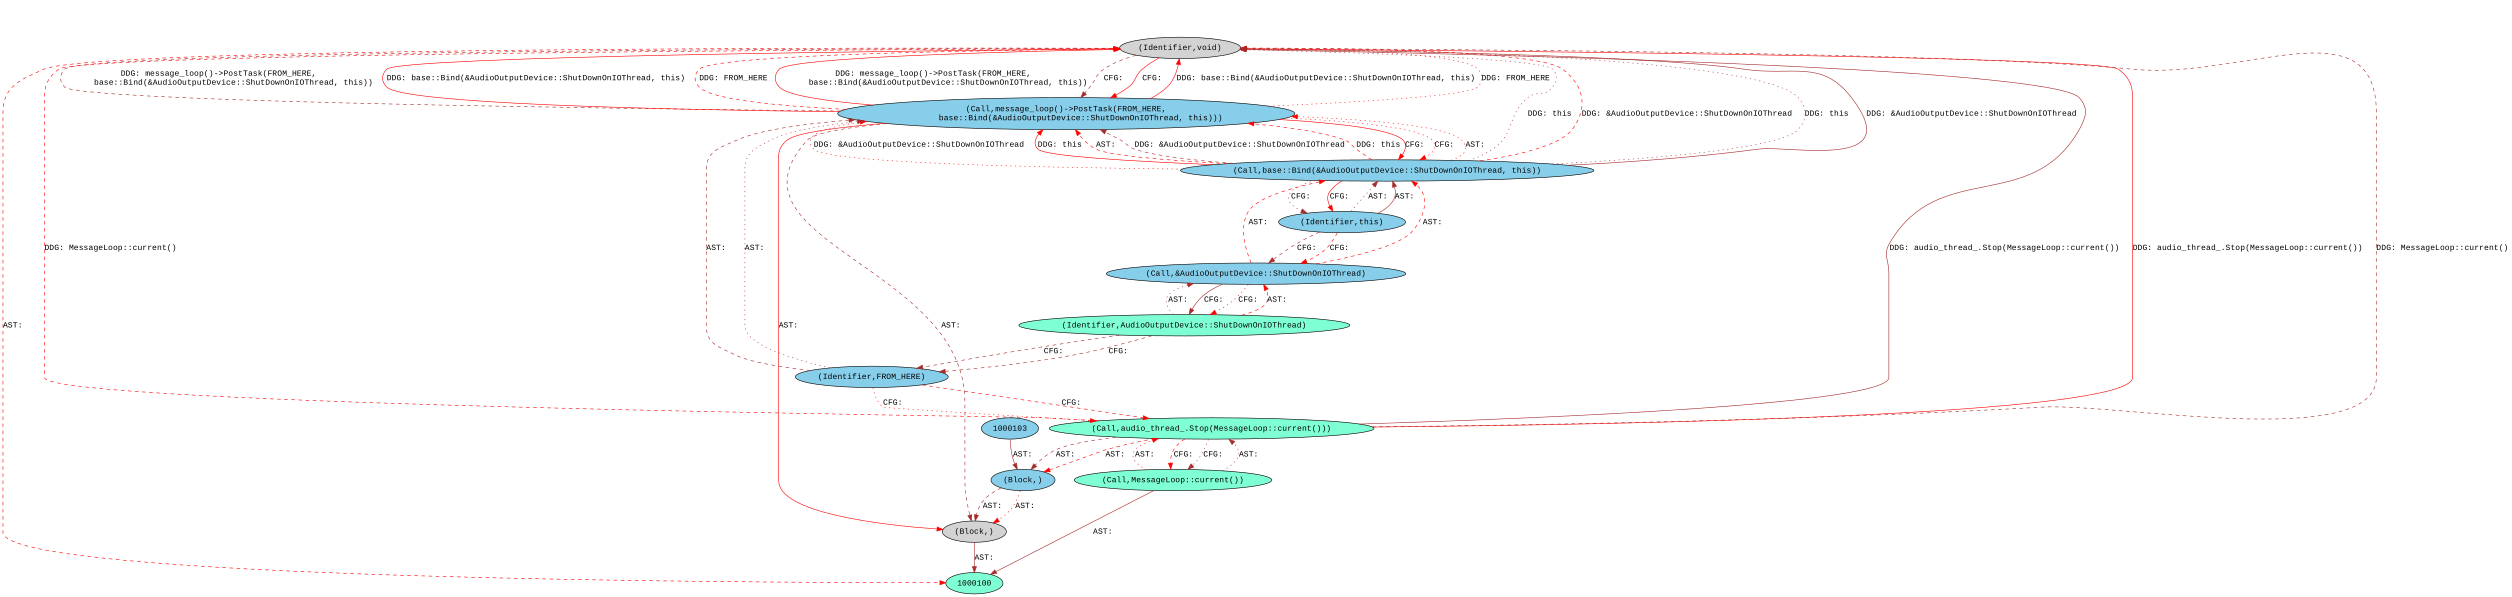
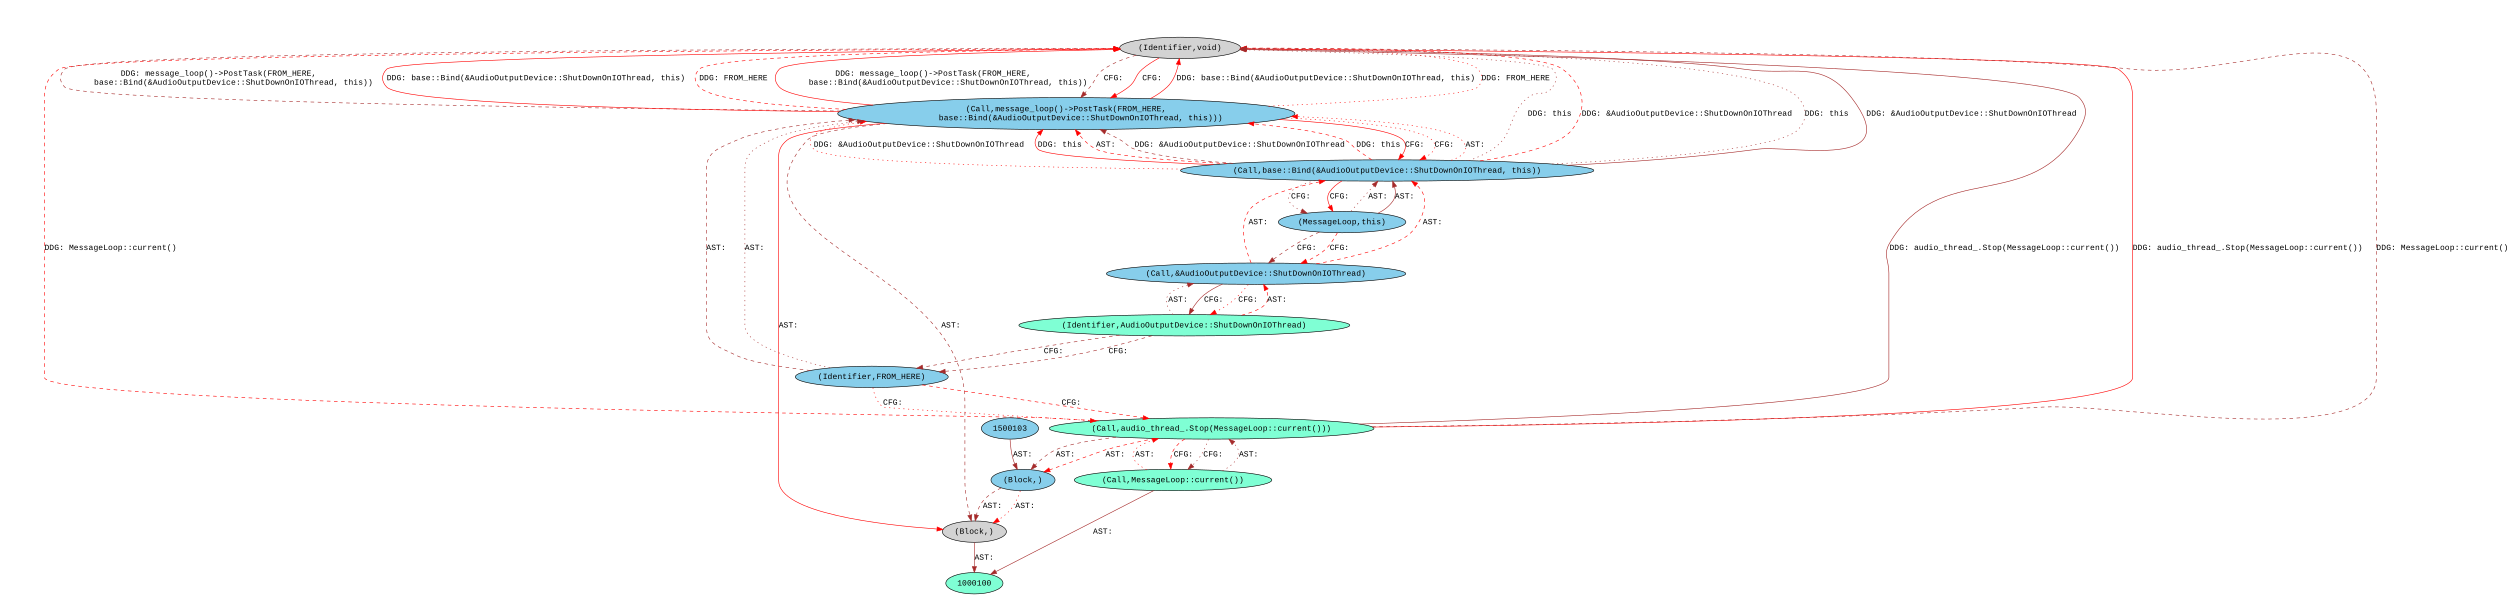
(1342, 222) -> (1342, 222)
(3, 223) -> none
(1010, 428) -> (1010, 428)
